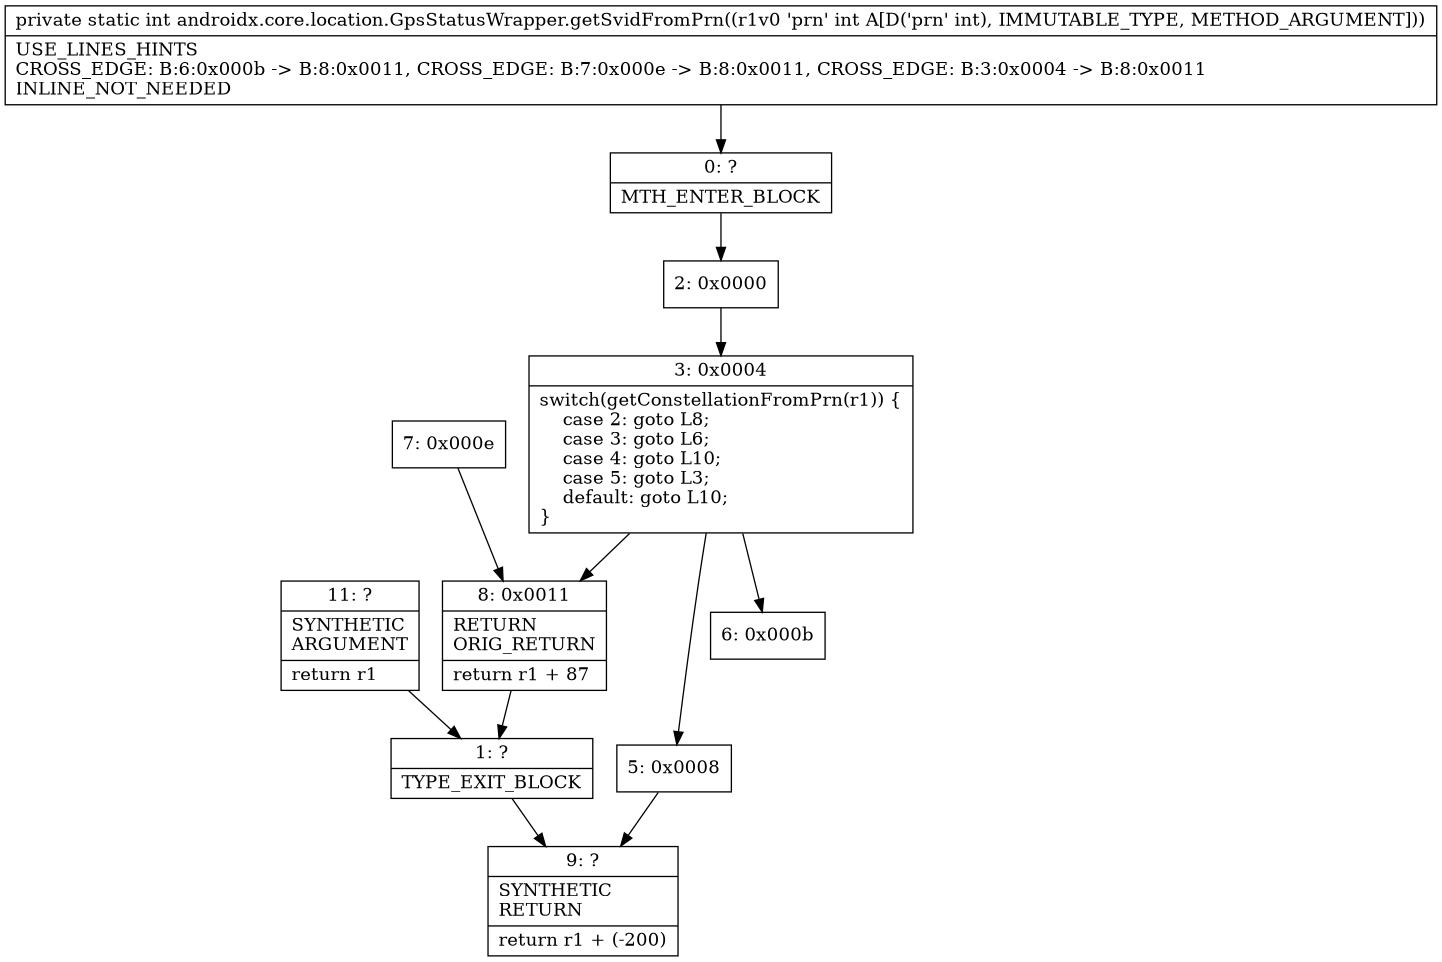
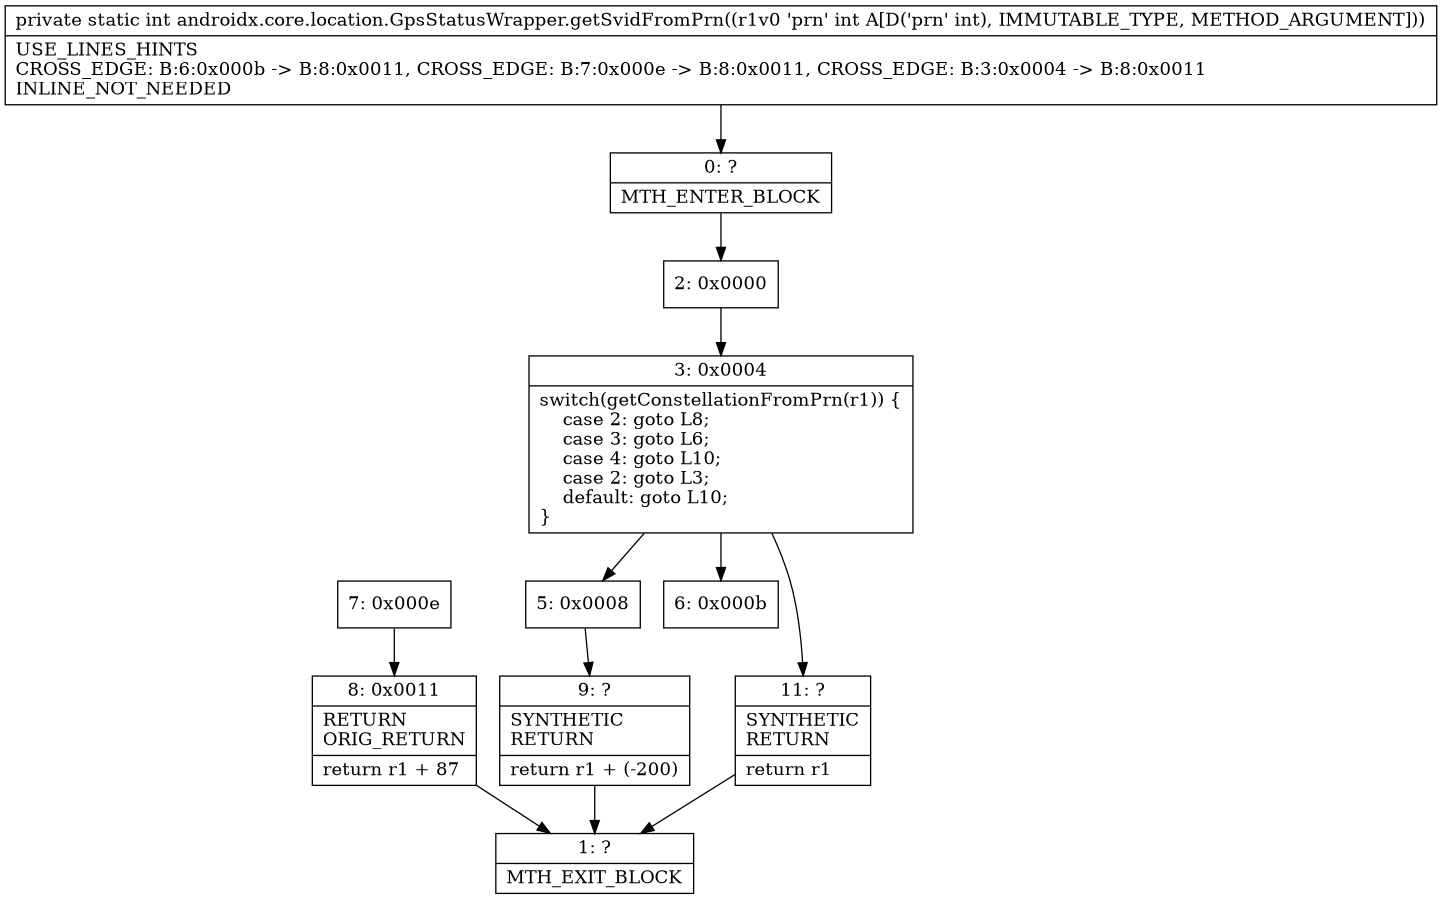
(625, 478) -> (625, 478)
(610, 553) -> (794, 596)
(350, 645) -> (788, 740)
(492, 783) -> (595, 878)
(525, 817) -> (595, 803)
